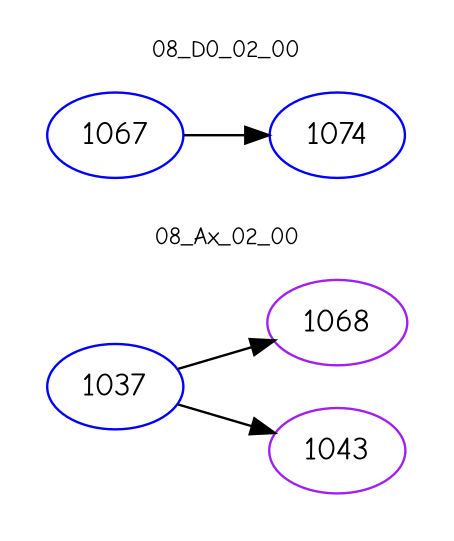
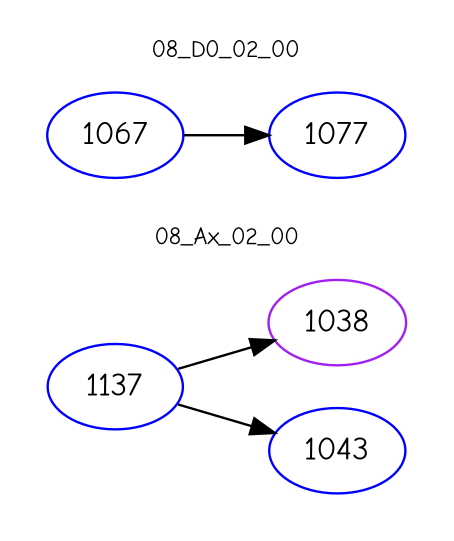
(337, 135) -> (337, 135)
(337, 323) -> (337, 323)
(115, 387) -> (115, 387)
(337, 451) -> (337, 451)
